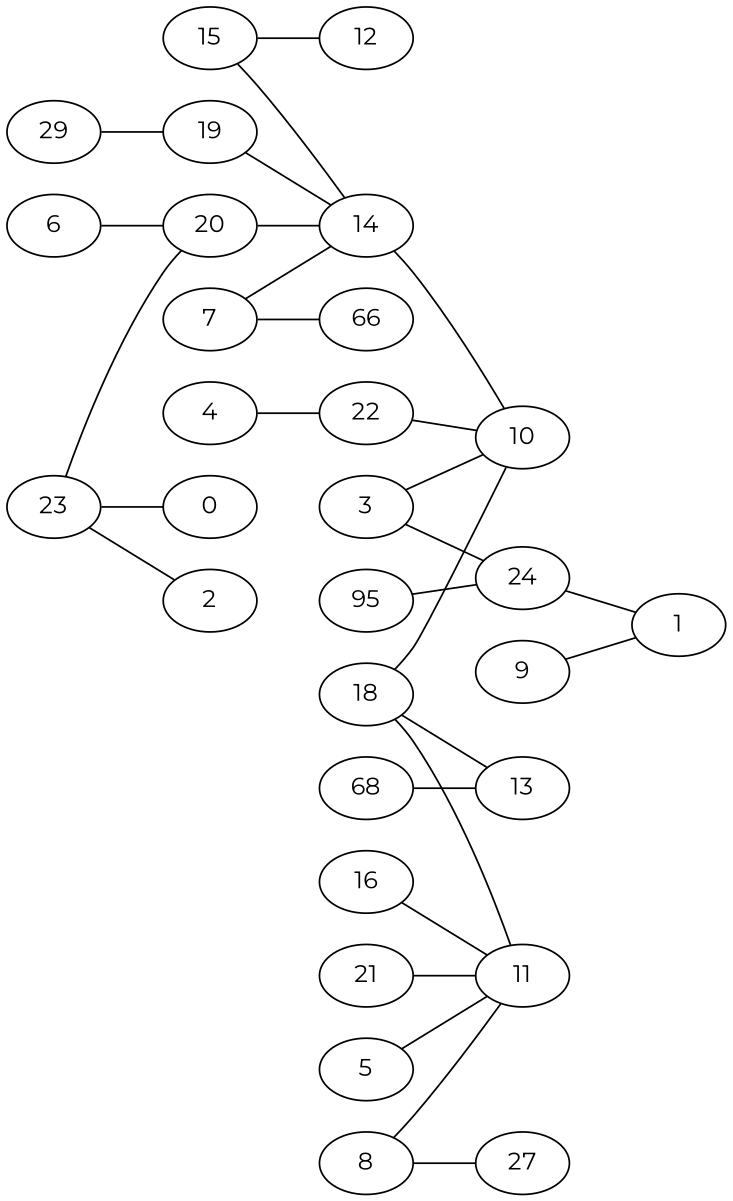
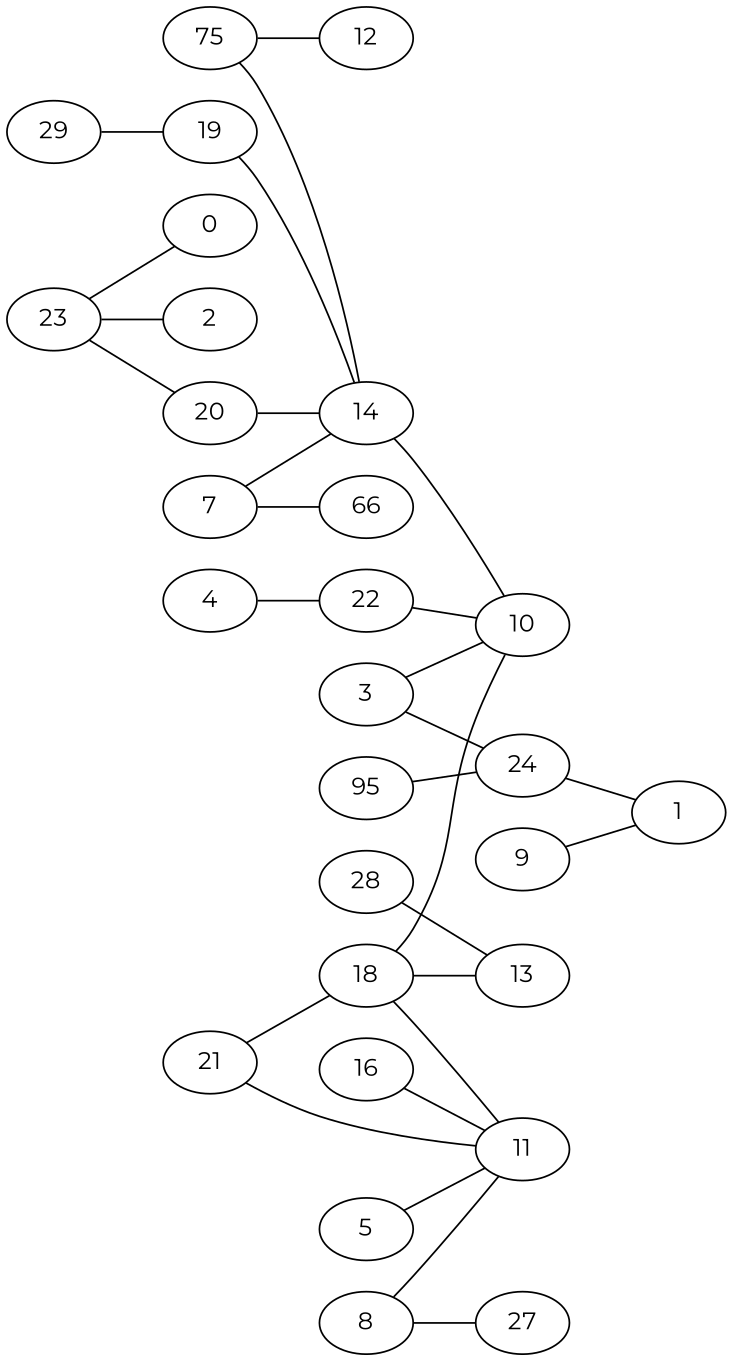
(210, 38) -> (210, 38)
(54, 226) -> none
(366, 788) -> (366, 882)
none -> (288, 1019)
